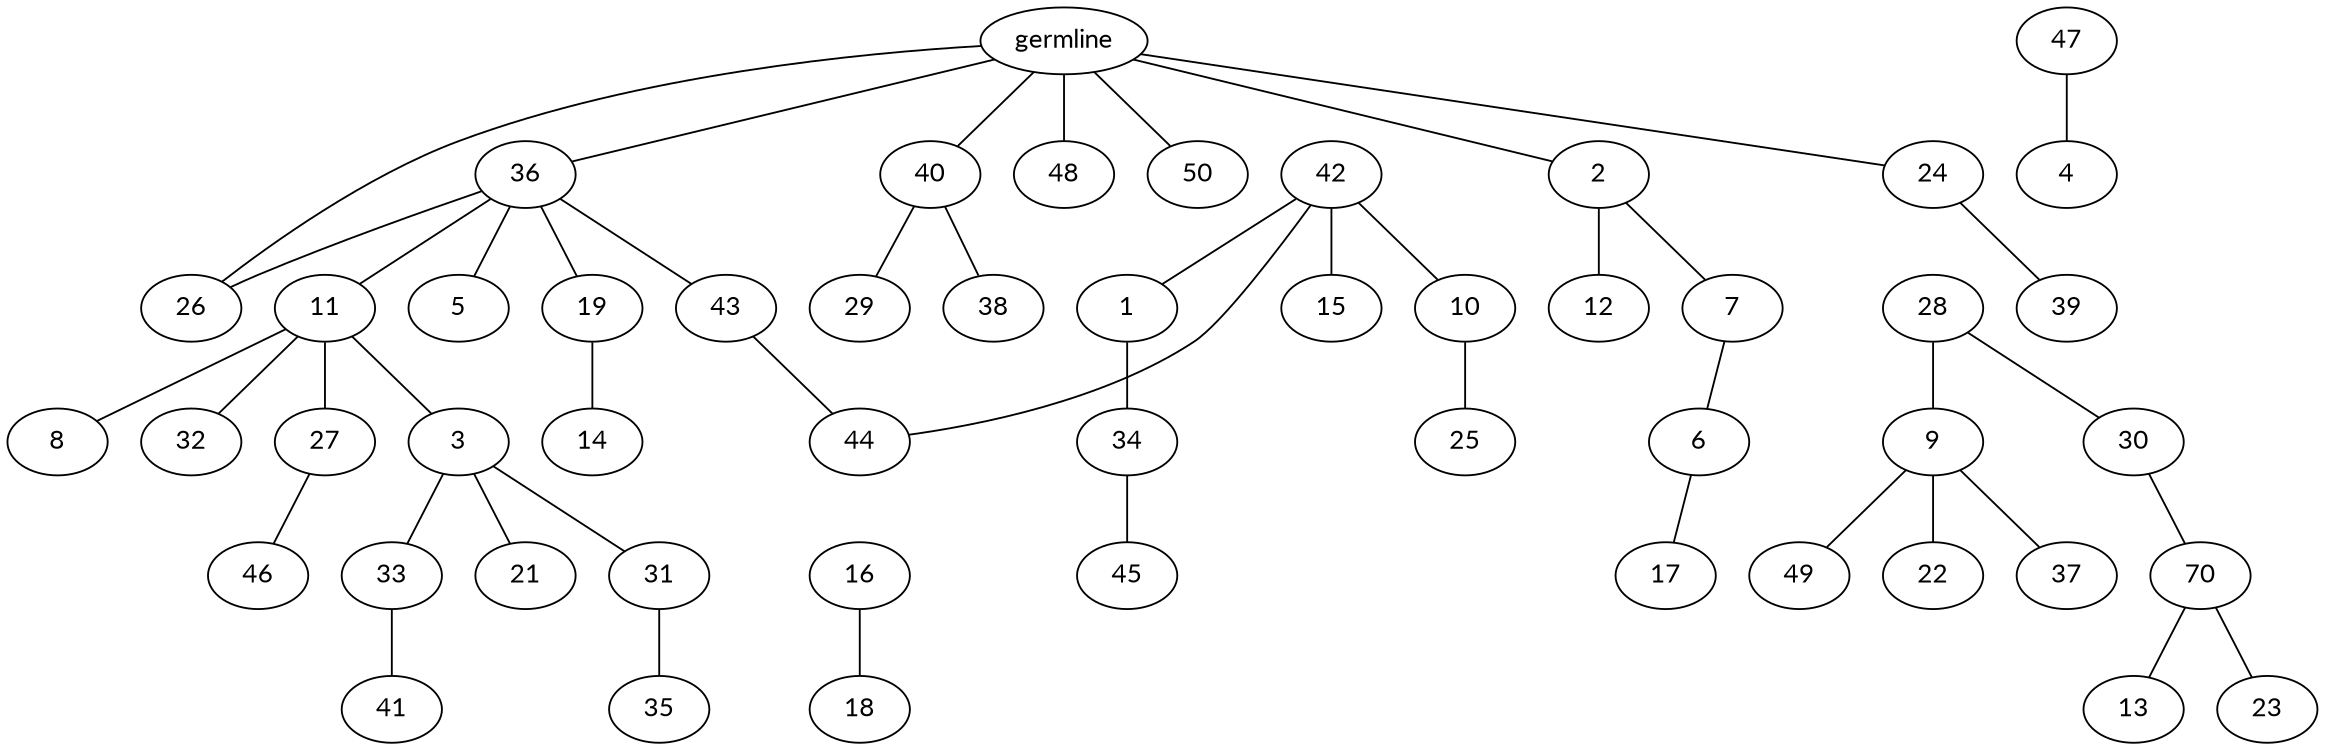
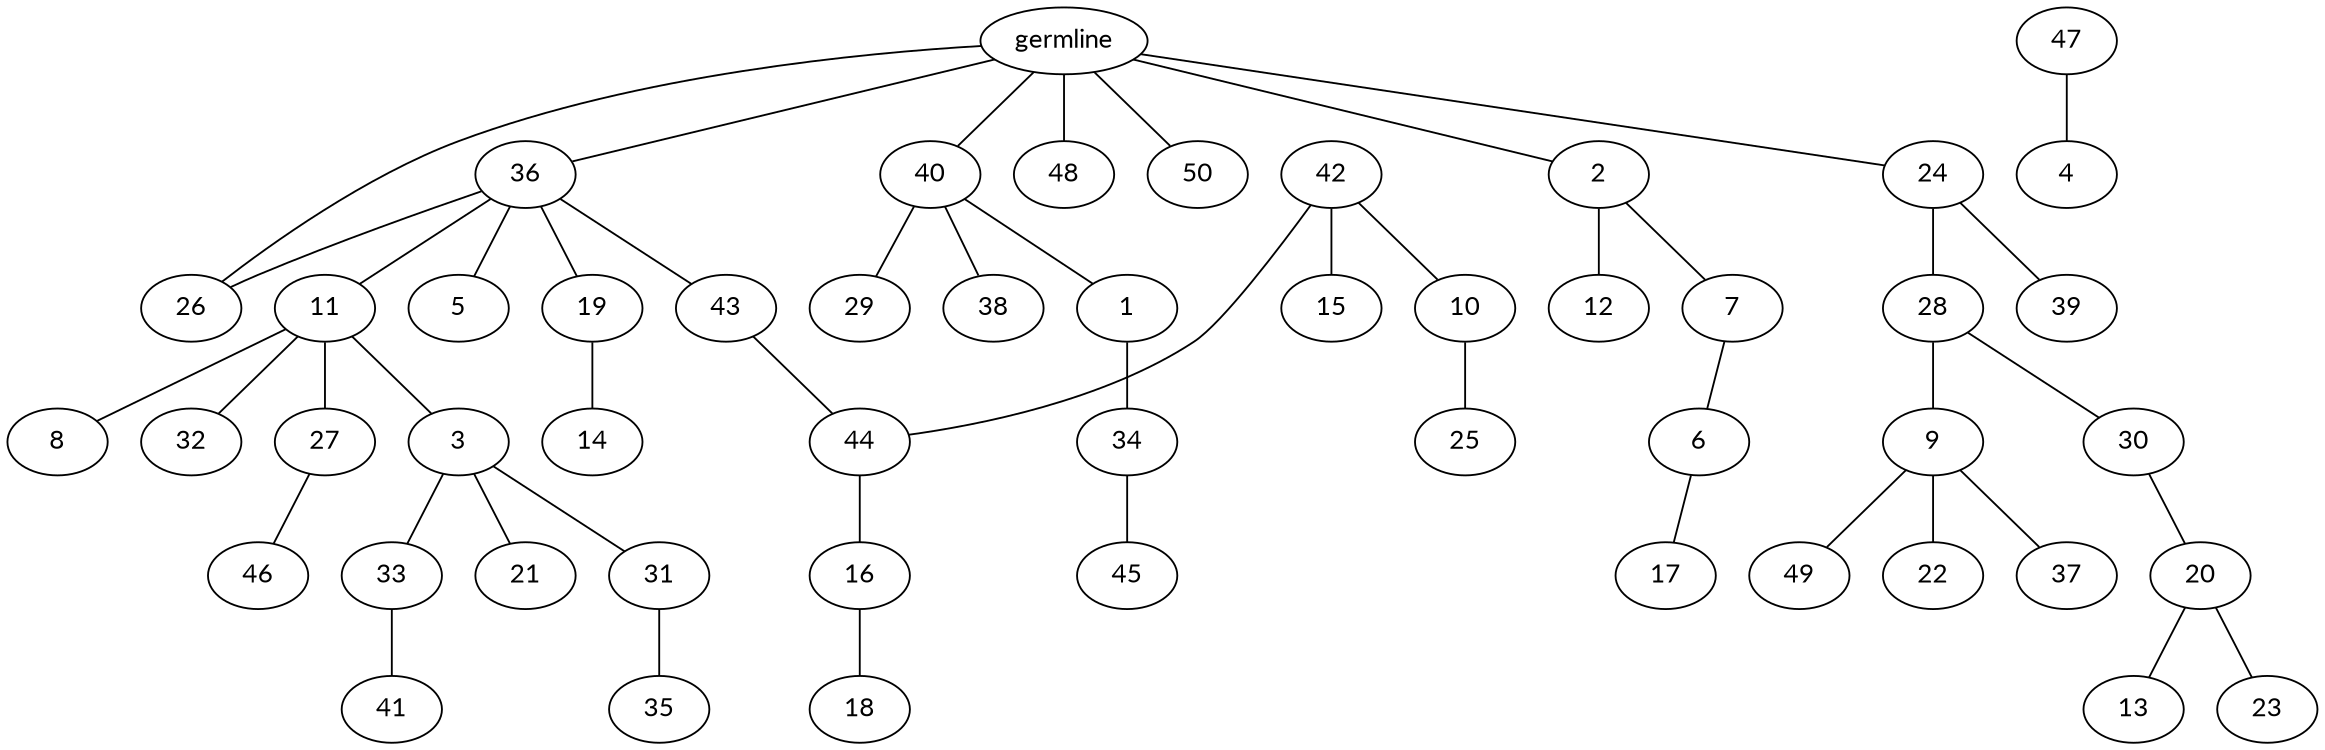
(1229, 242) -> (1029, 241)
none -> (1933, 242)
none -> (860, 509)
(2200, 576) -> (2200, 576)
